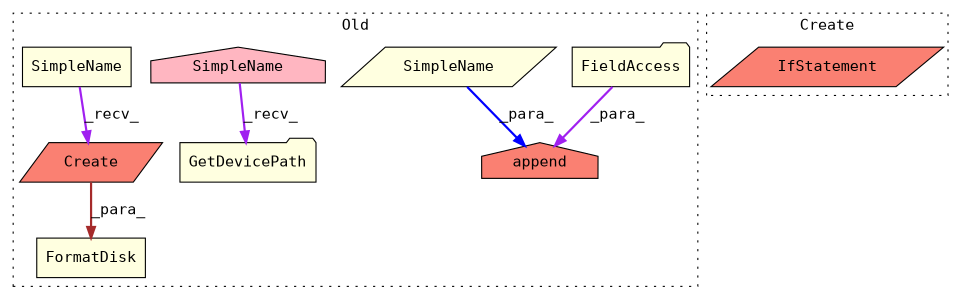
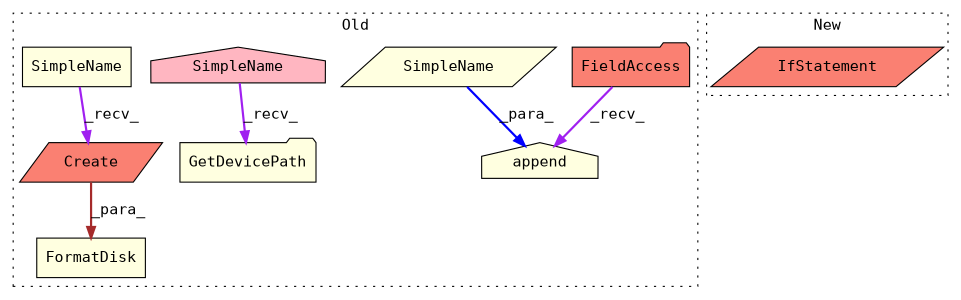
(827, 26) -> (827, 26)
(631, 67) -> (631, 67)
(618, 115) -> (618, 115)
(540, 162) -> (540, 162)
